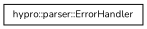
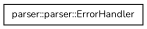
(73, 15) -> (73, 15)
